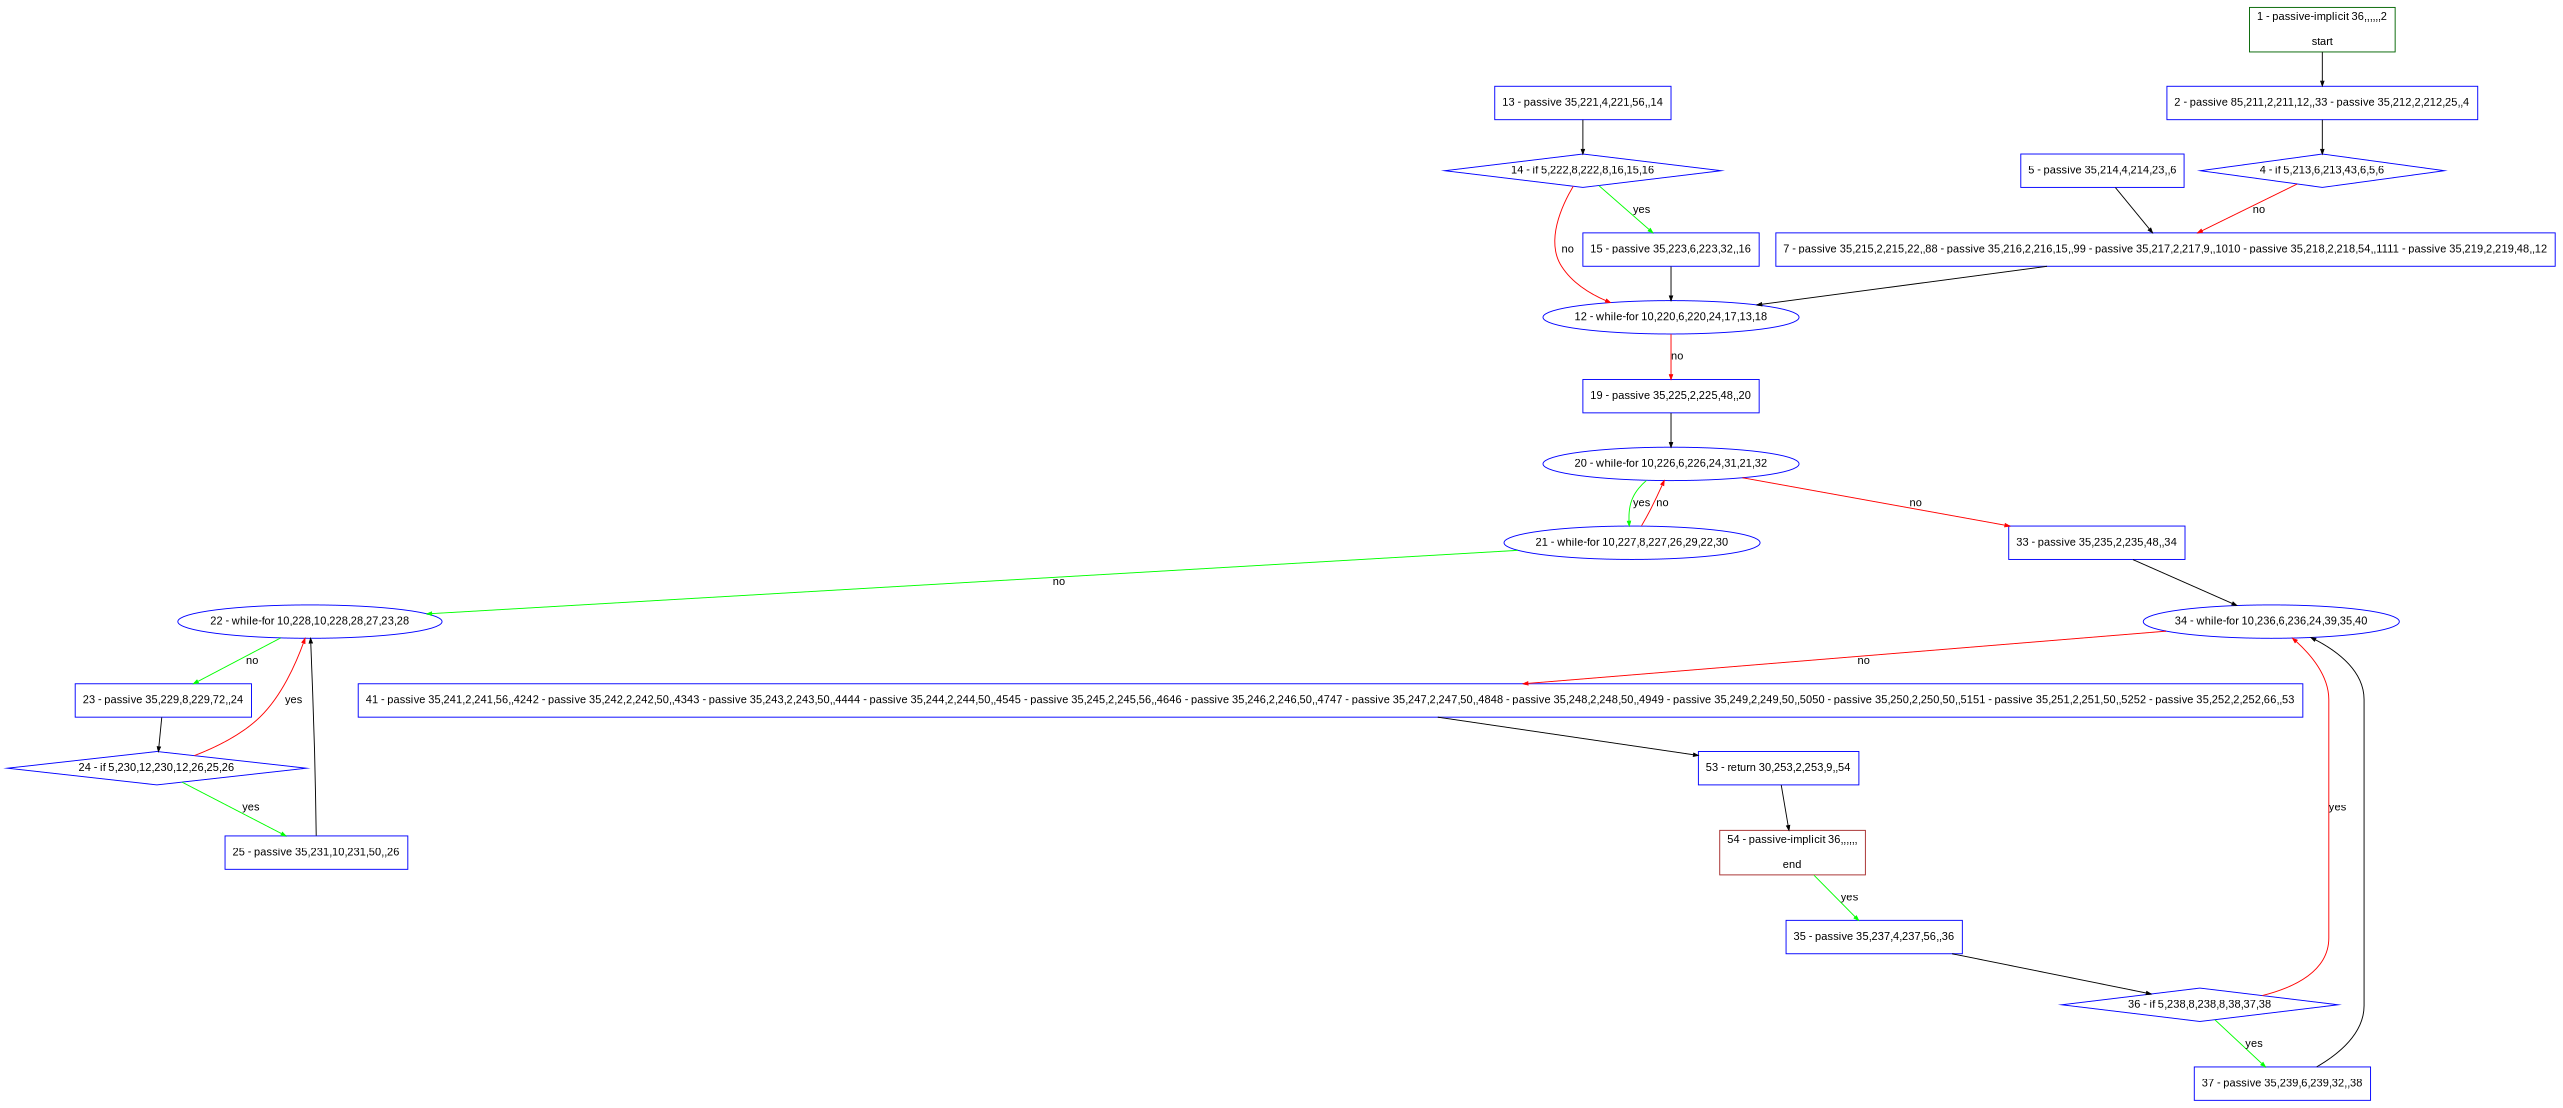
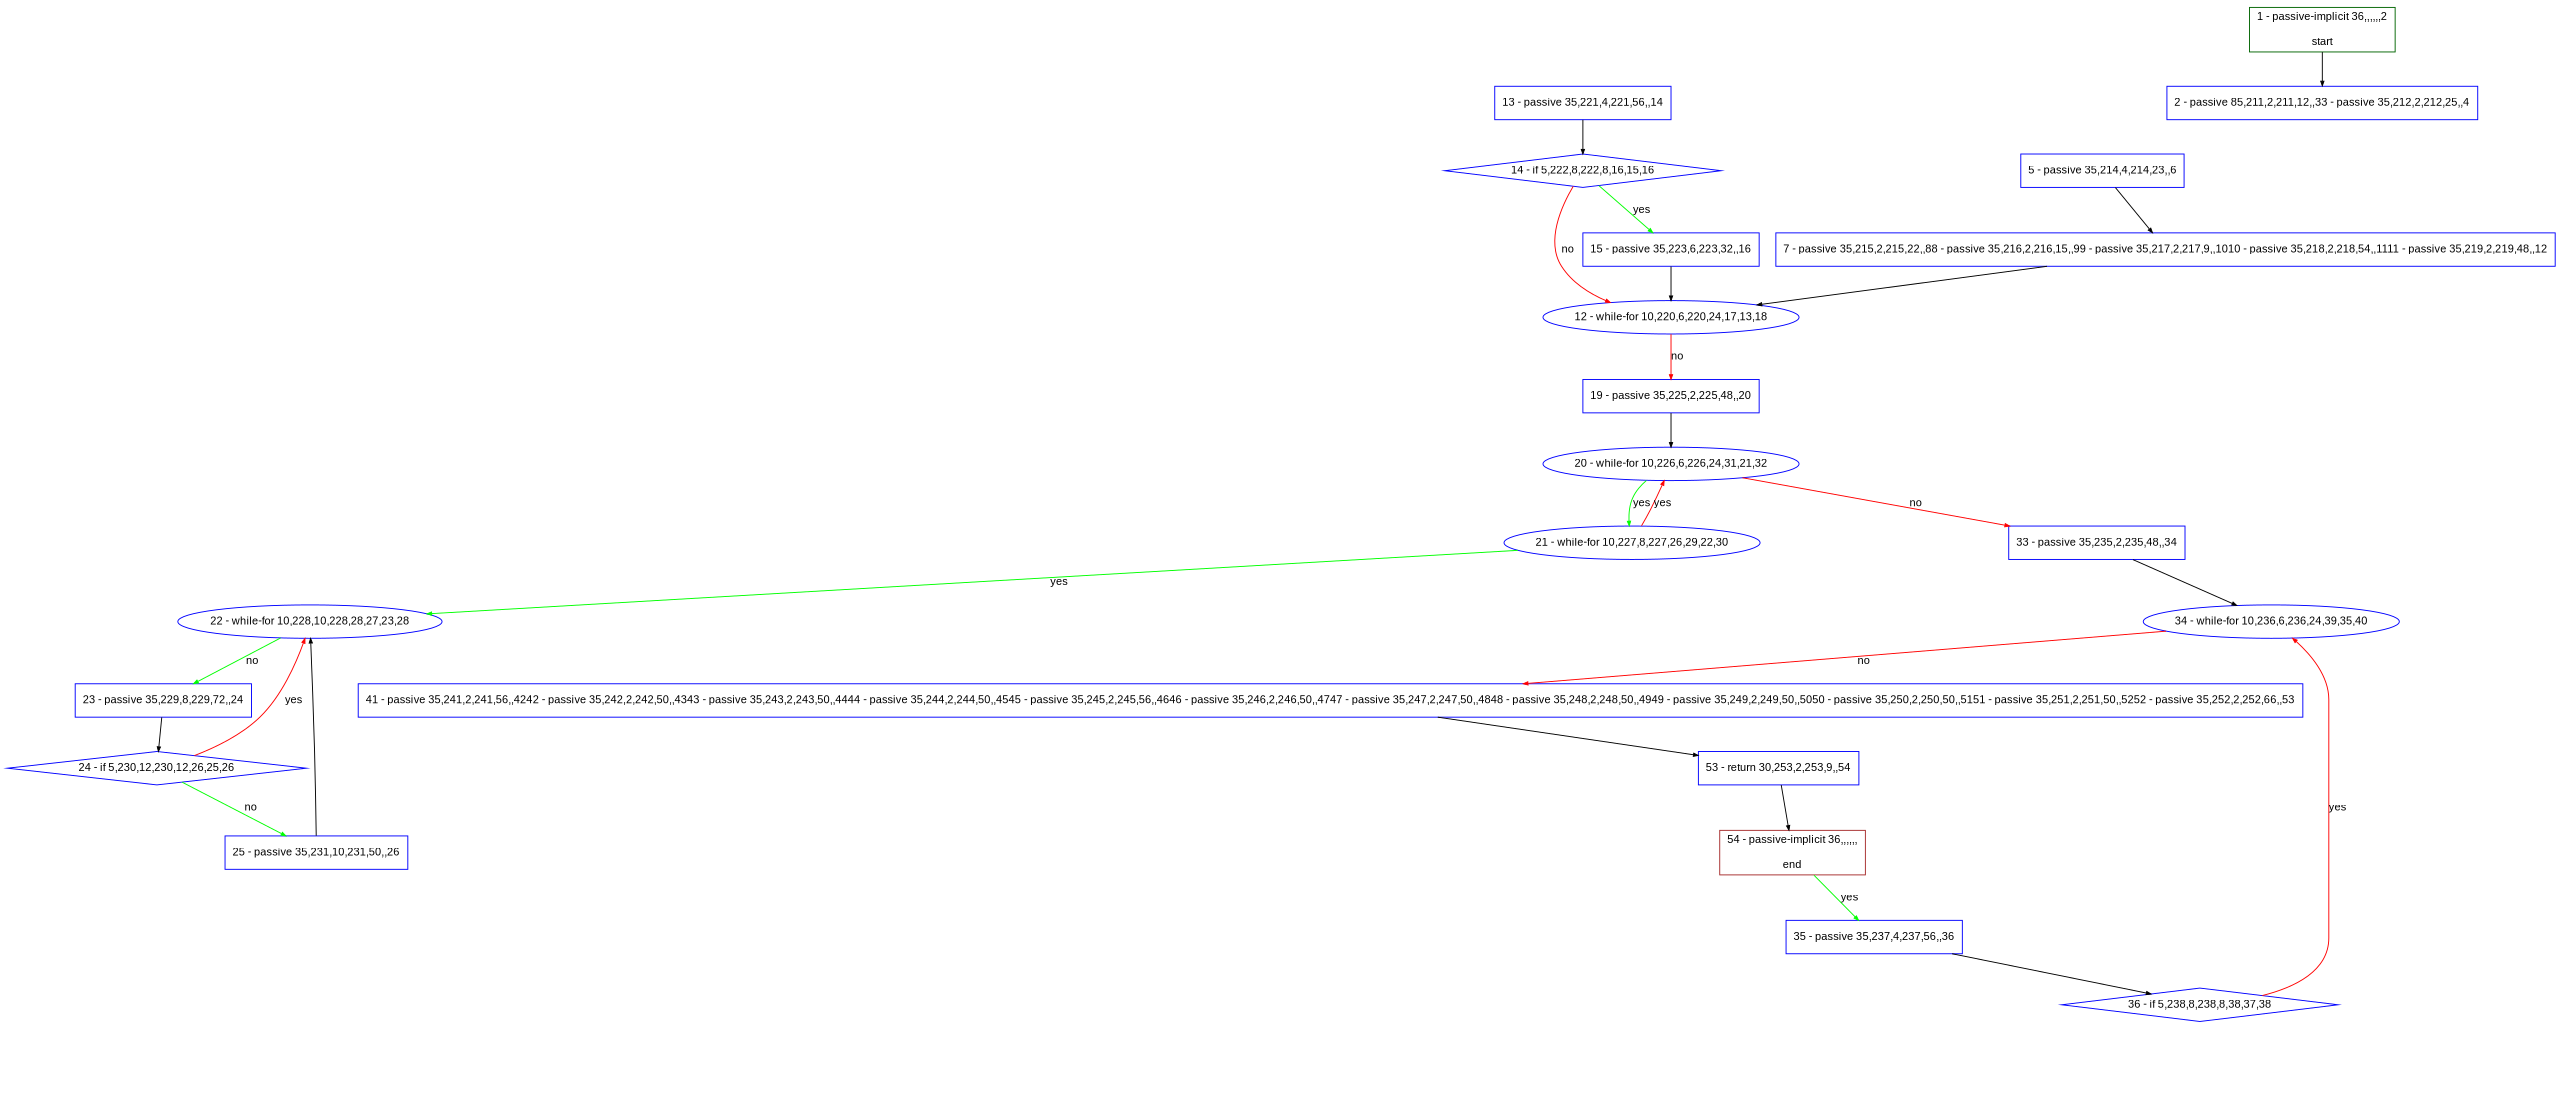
(2322, 171) -> none
(1663, 503) -> (1663, 503)
(1059, 582) -> (1059, 582)
(251, 808) -> (251, 808)
(2282, 1084) -> none
